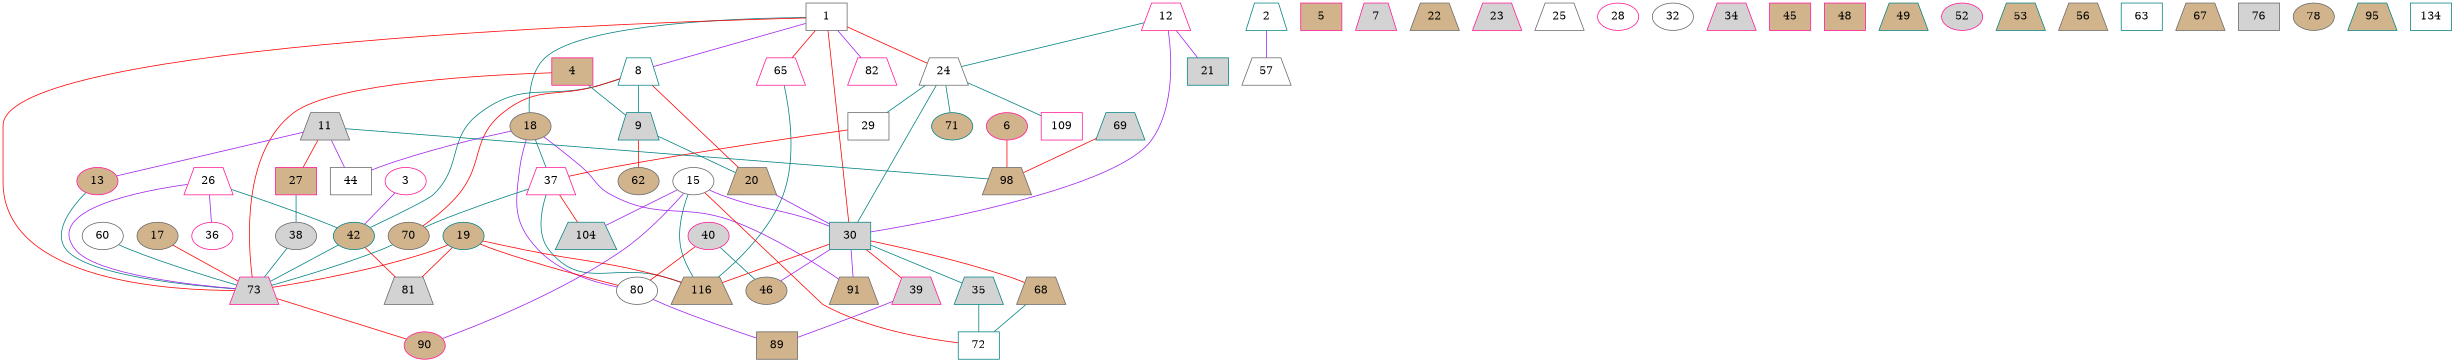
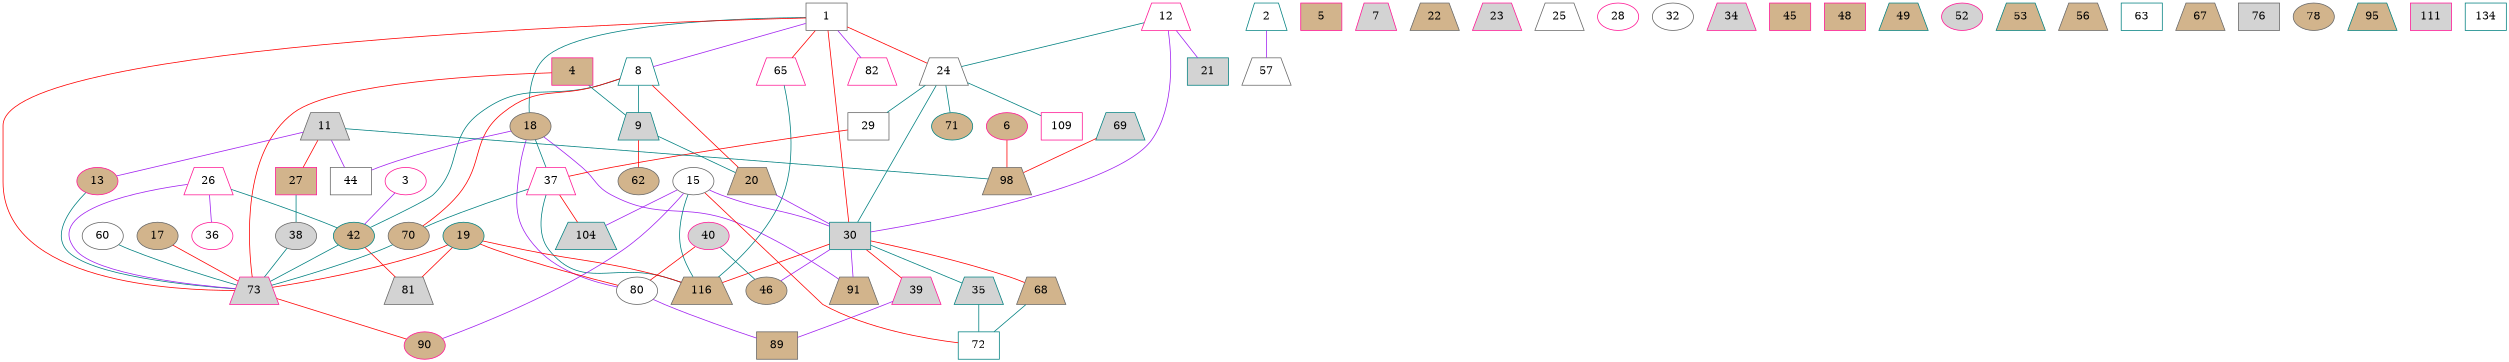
none -> (2431, 17)
